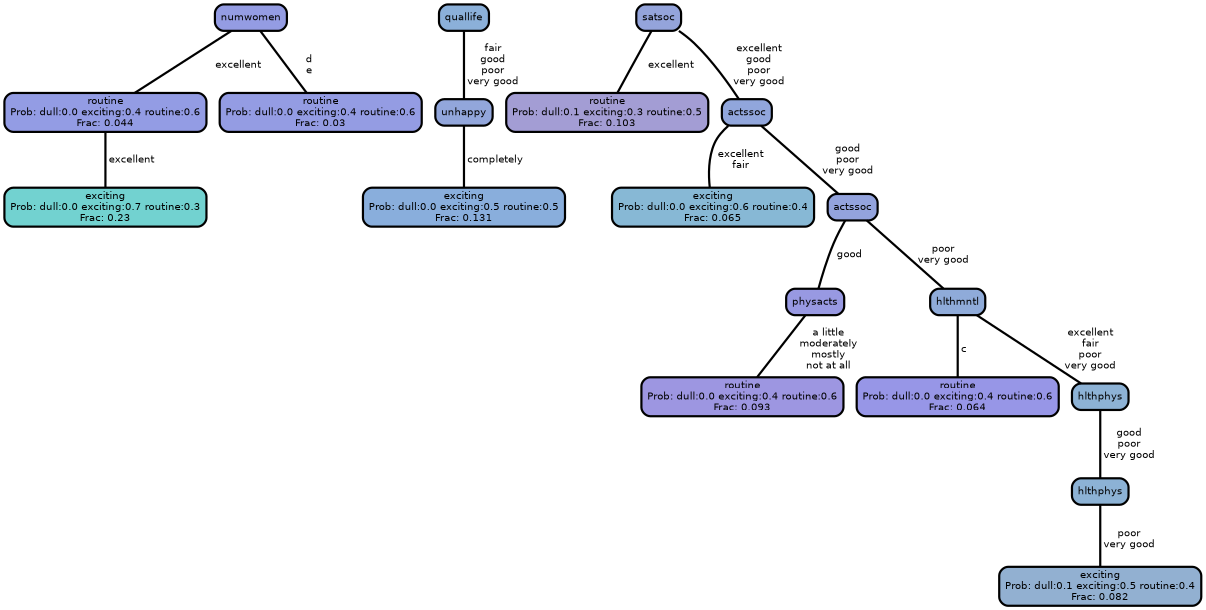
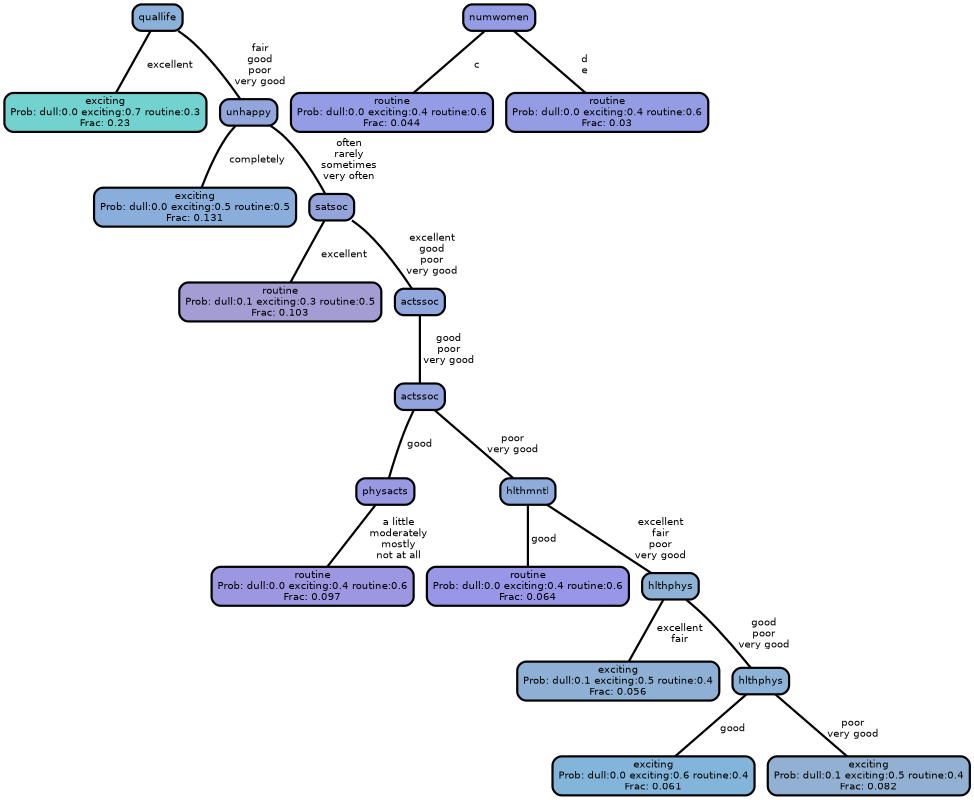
(237, 65) -> (475, 65)
none -> (301, 157)
(105, 160) -> (133, 62)
(713, 207) -> none
(962, 349) -> (543, 539)
(742, 397) -> (313, 586)
none -> (618, 681)
none -> (654, 776)
